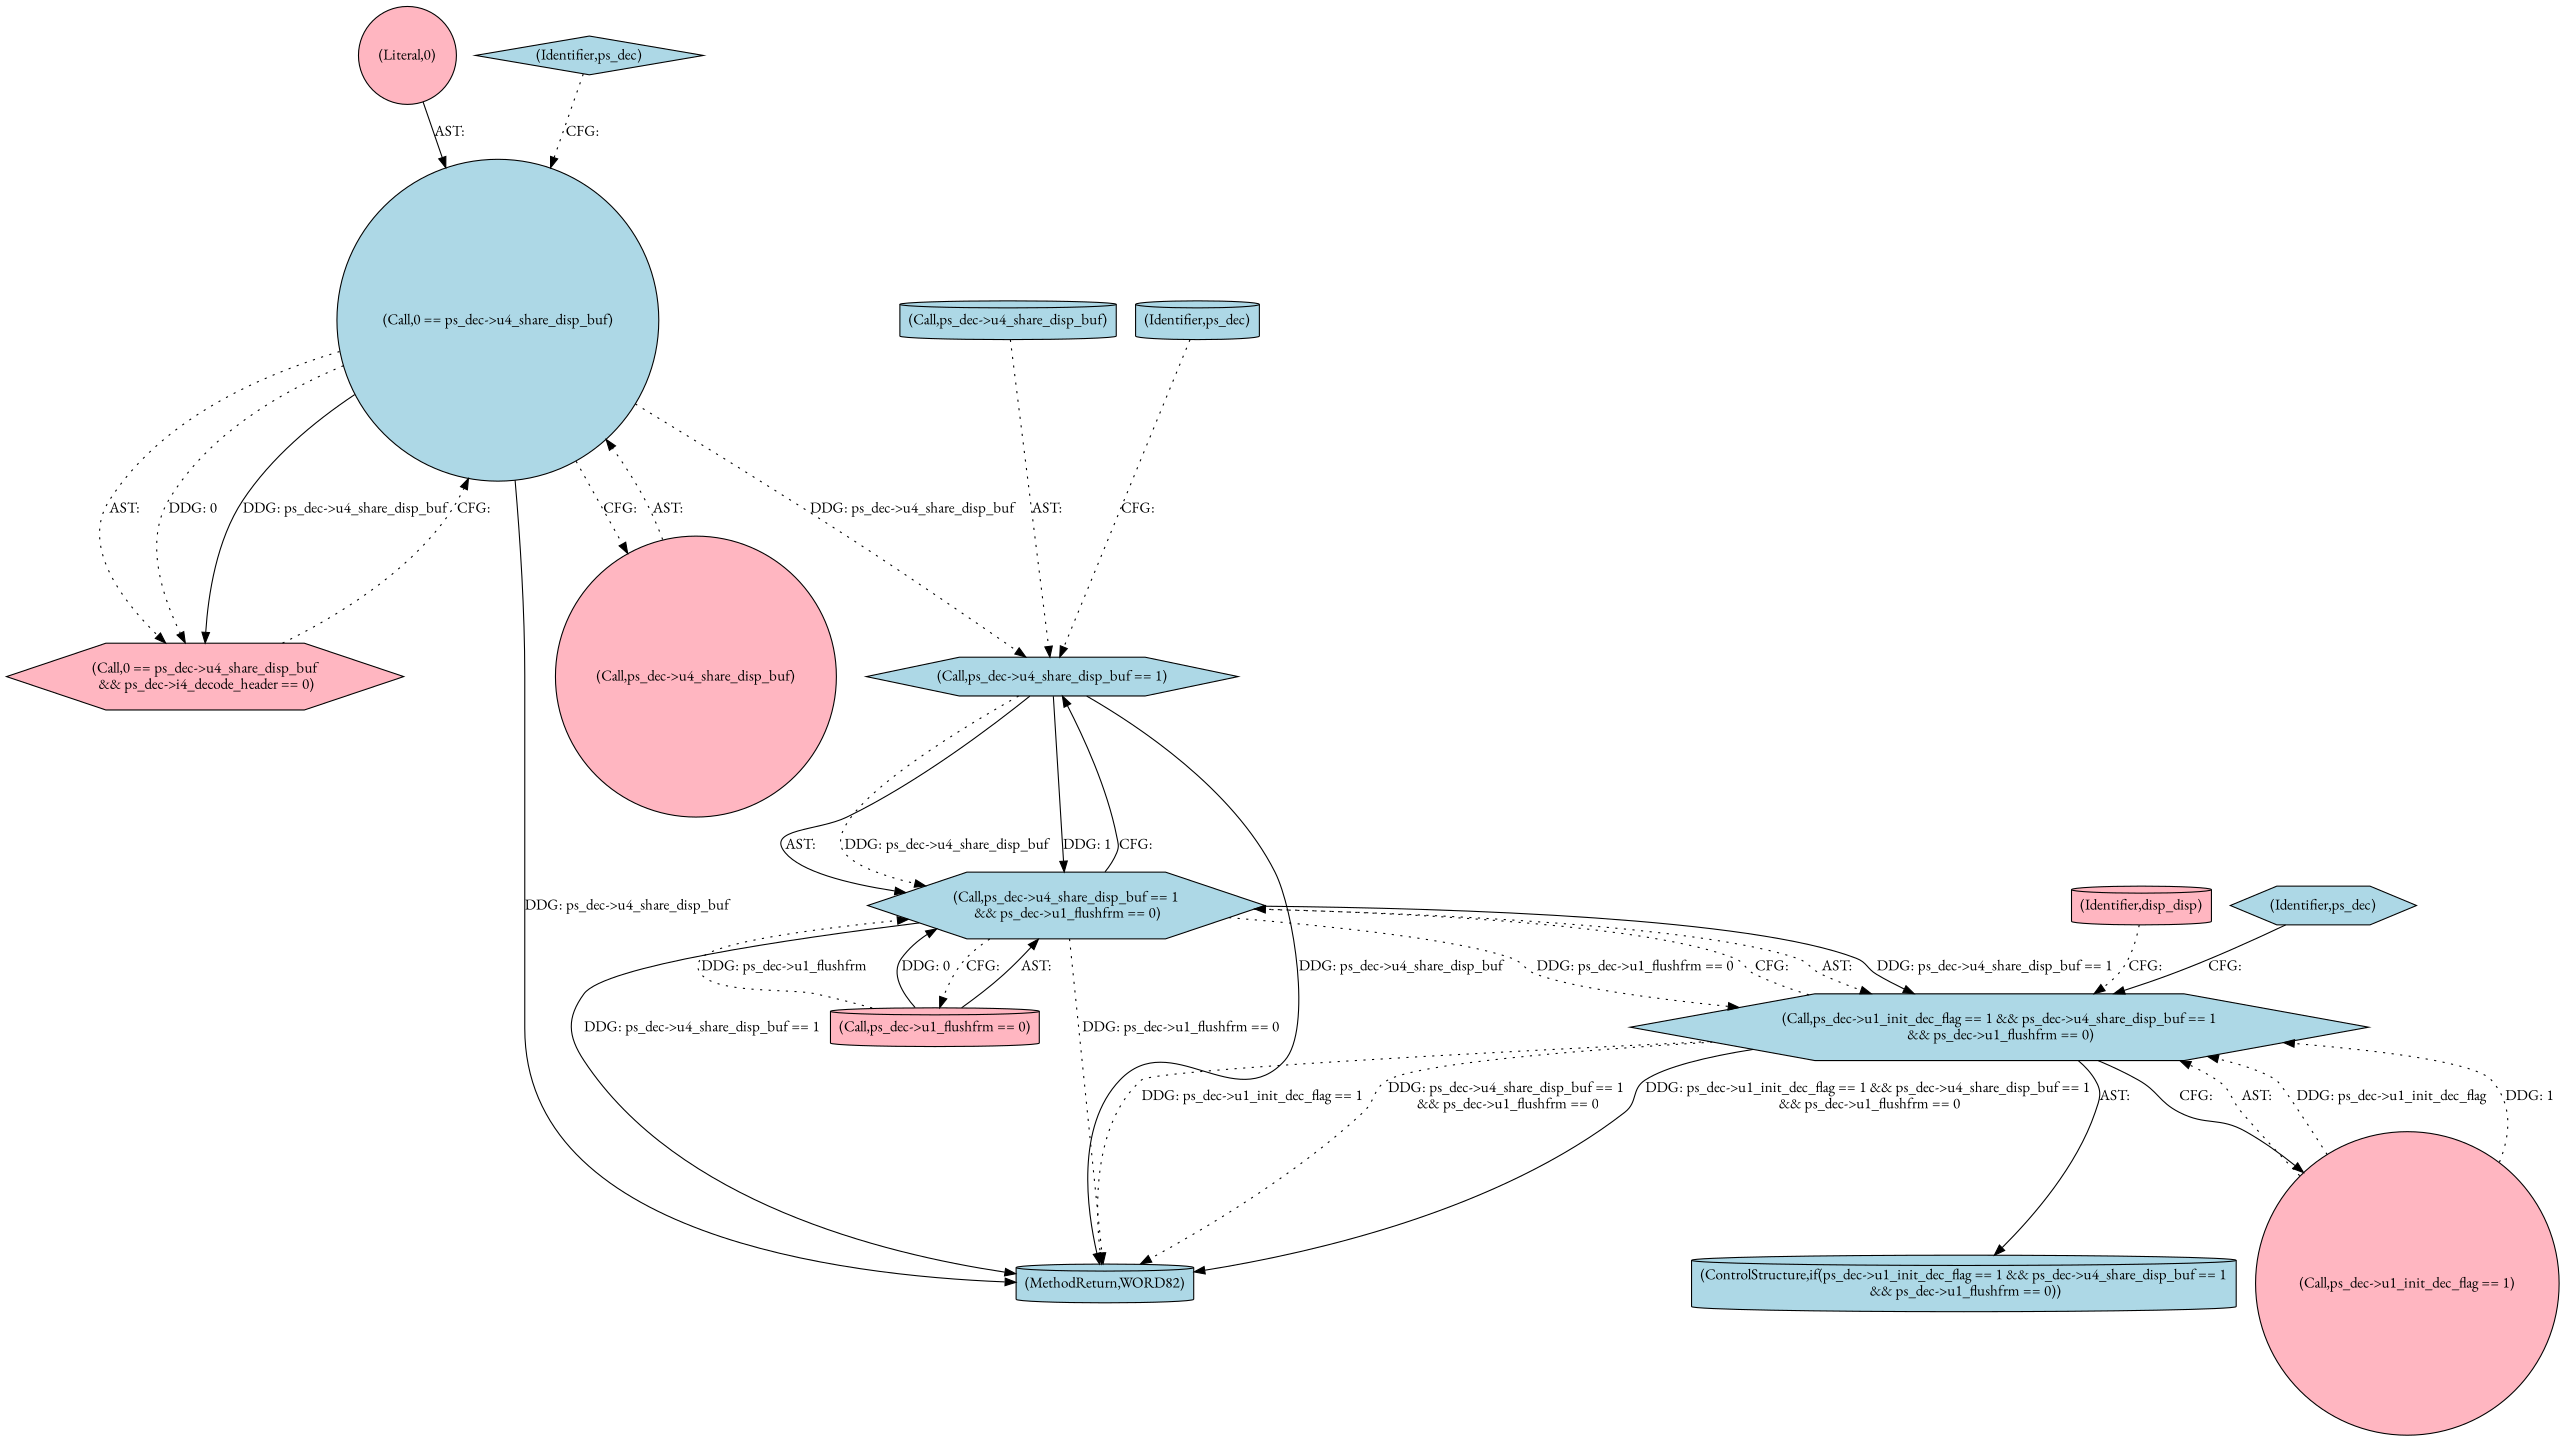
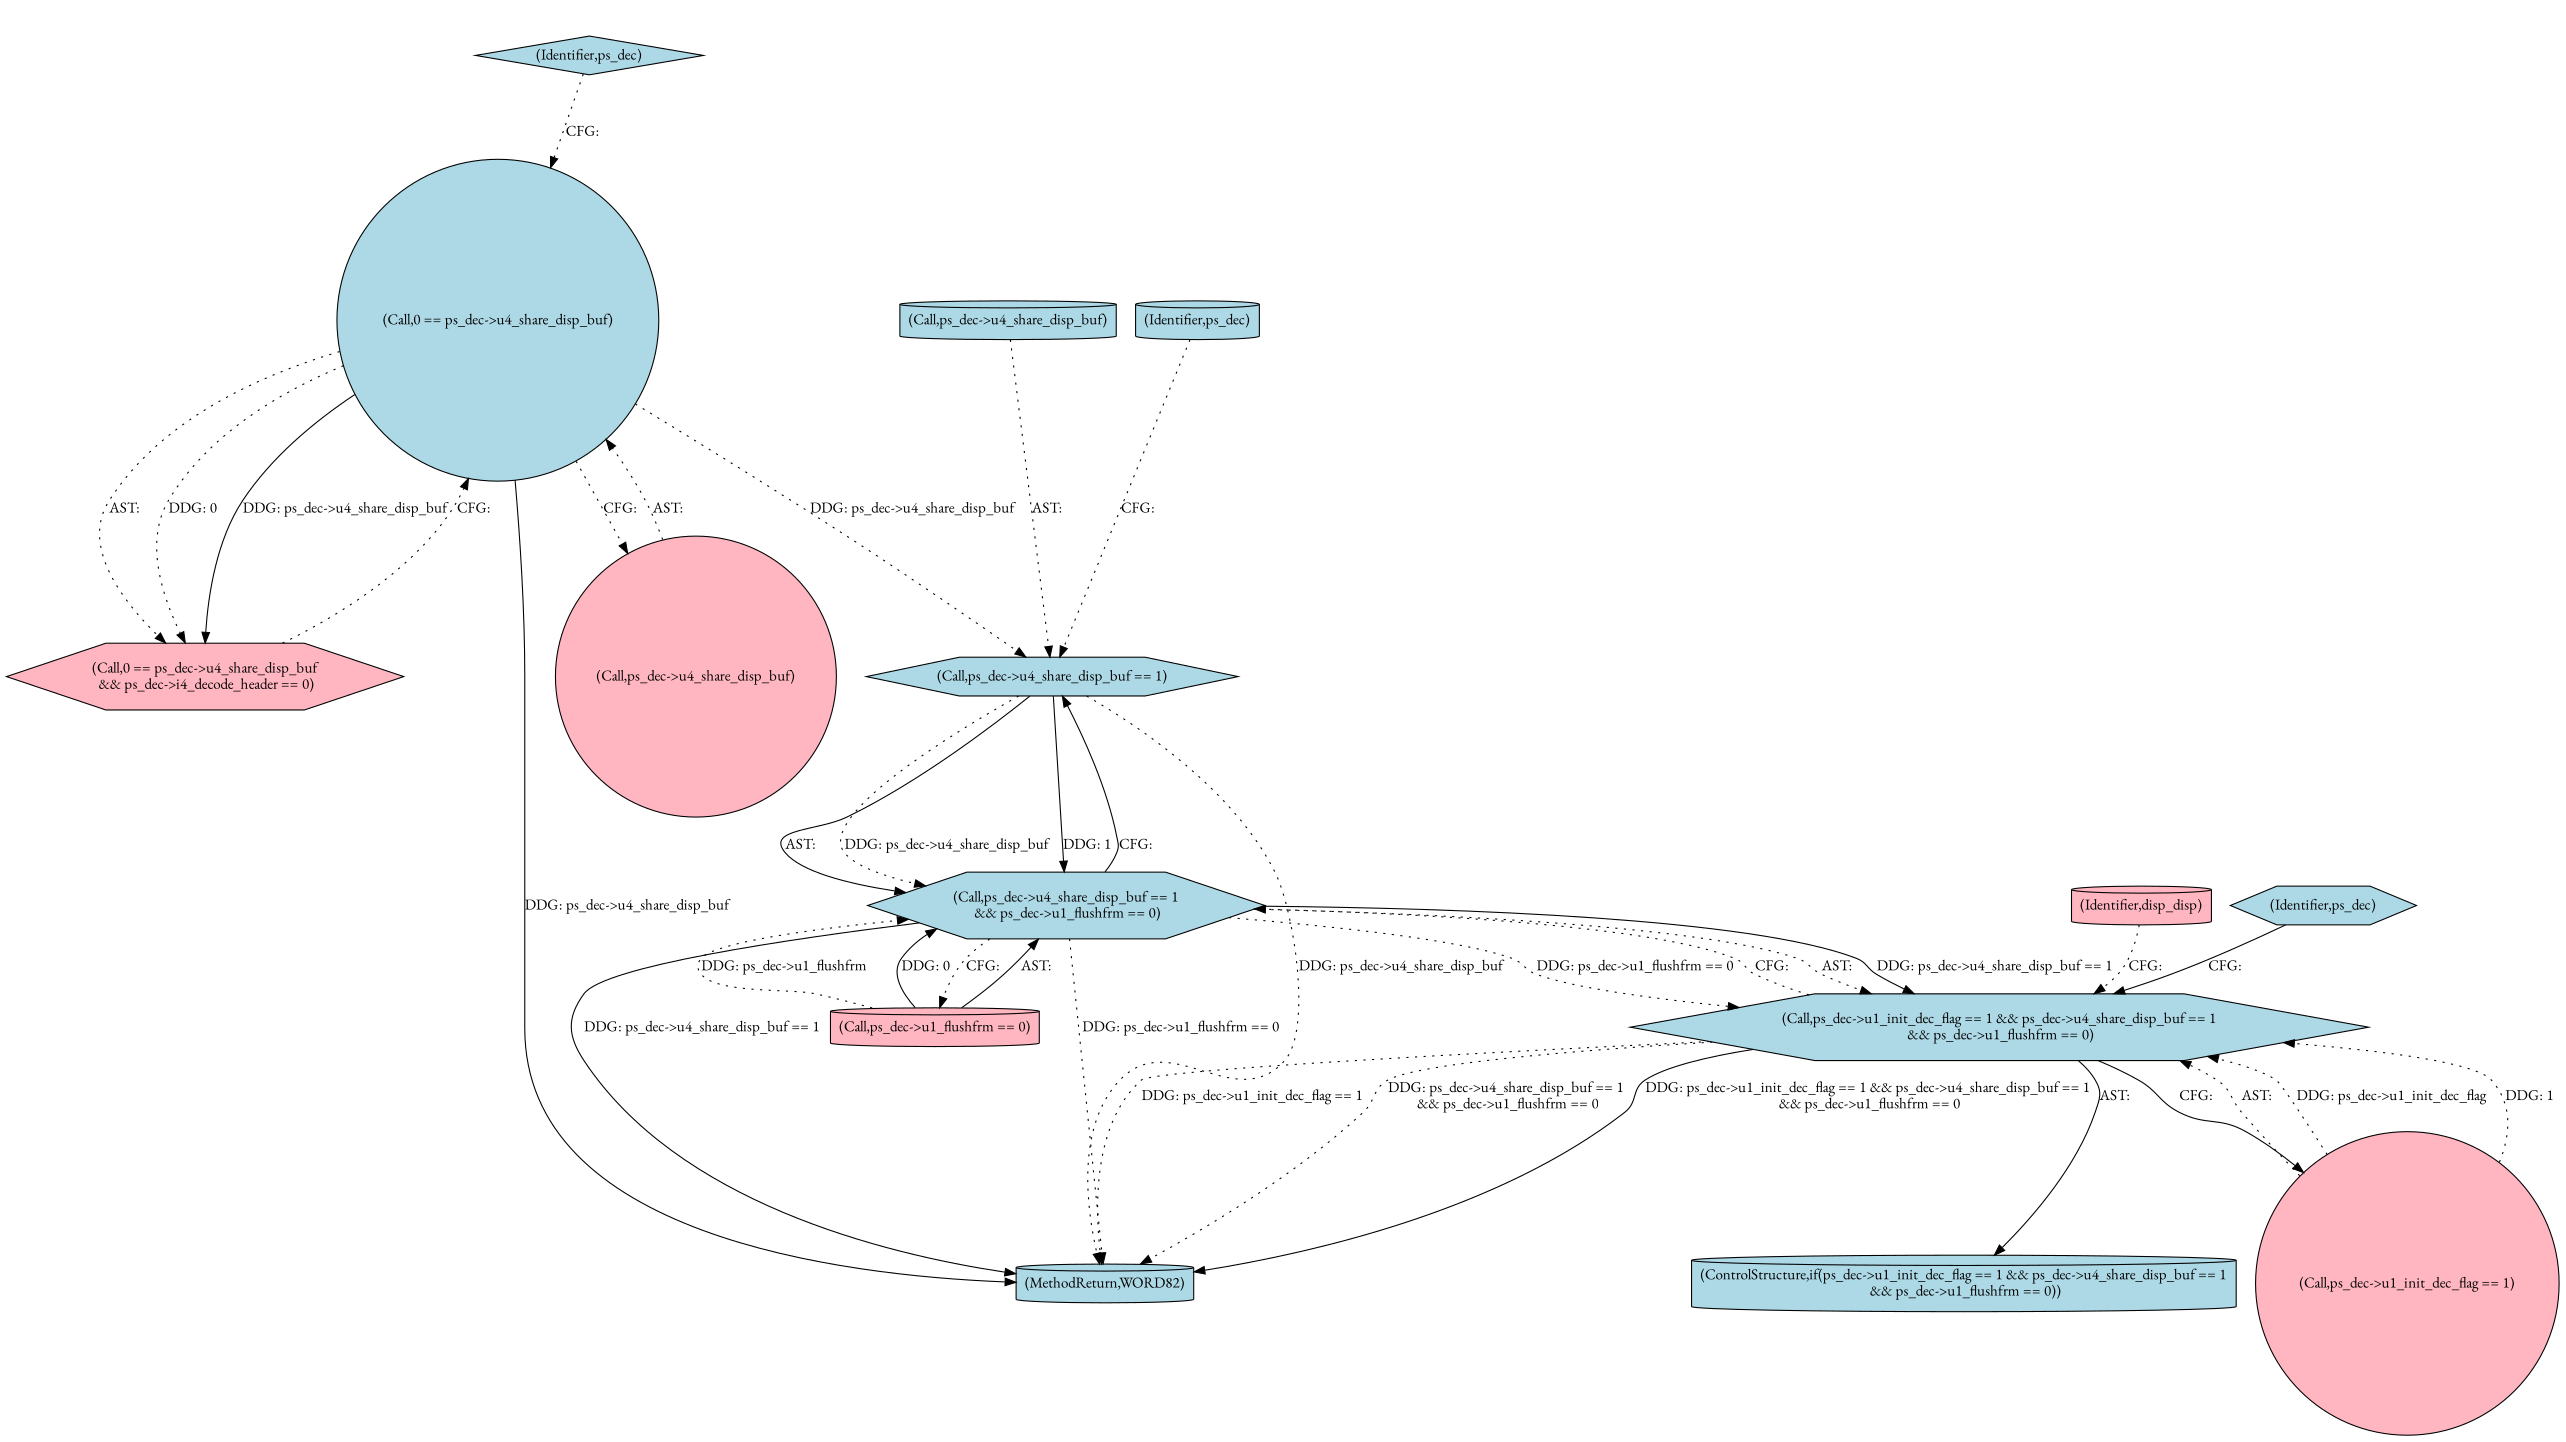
(407, 55) -> none
(1298, 1015) -> (1298, 1015)
